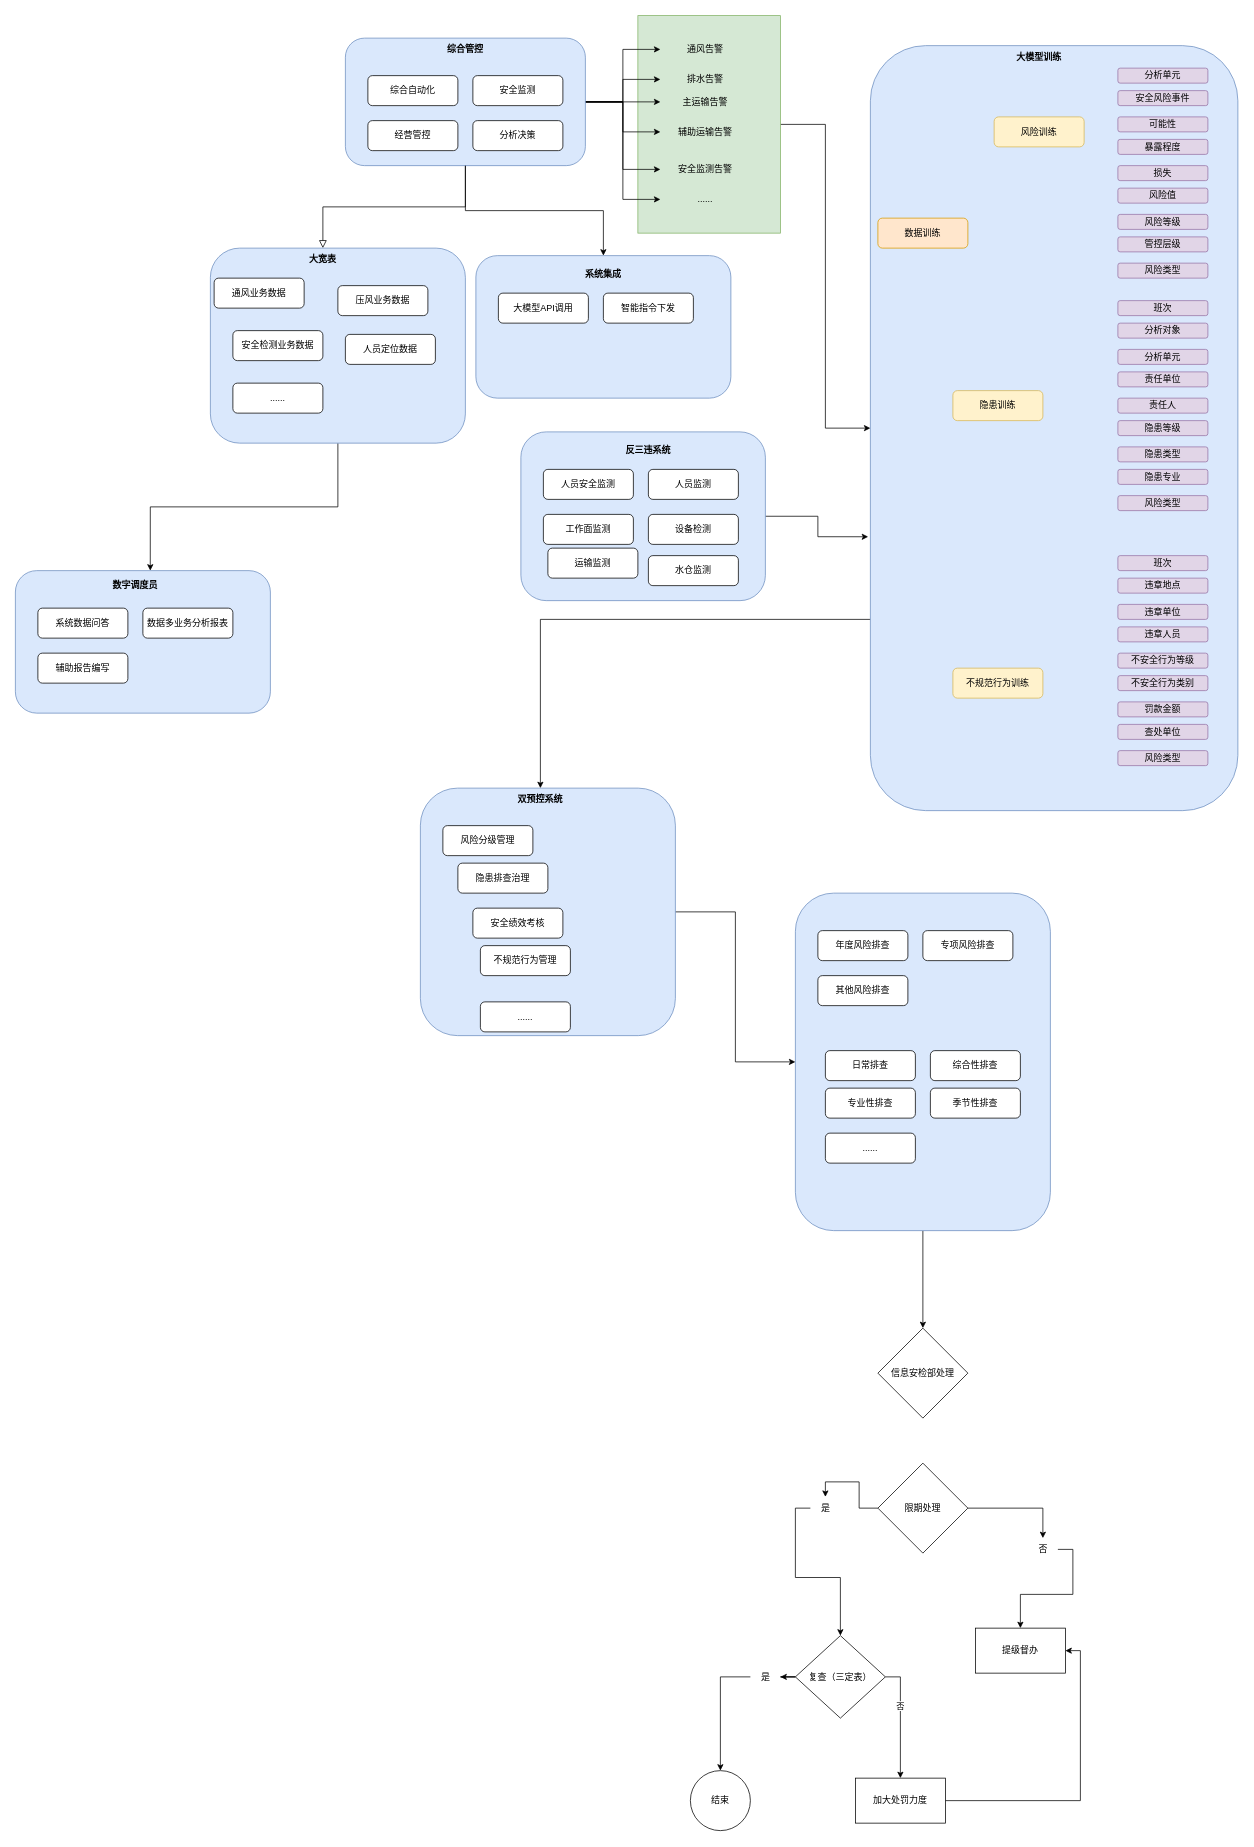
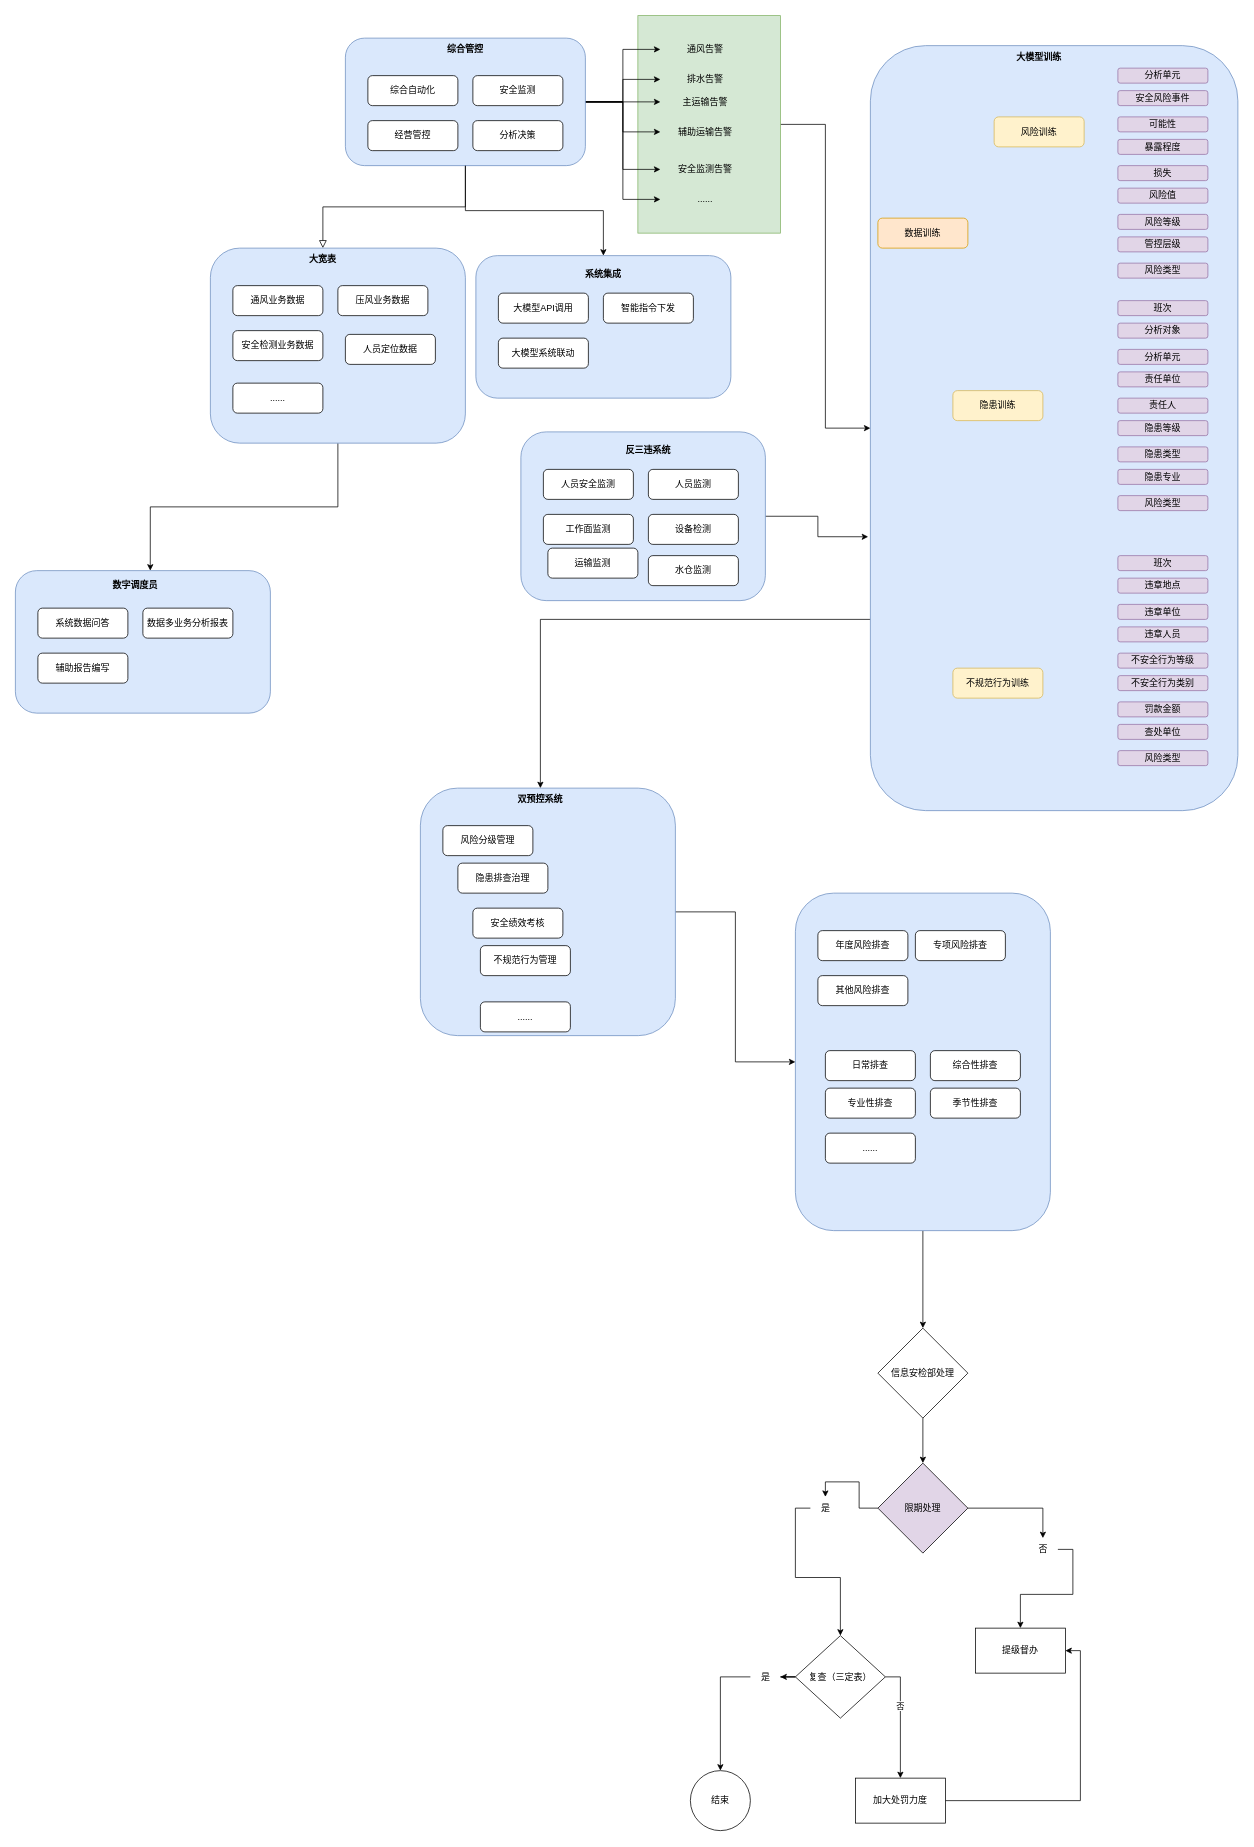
(259, 293) -> (278, 300)
none -> (543, 353)
(968, 945) -> (960, 945)
none -> (923, 1456)
(923, 1508) -> (923, 1508)
